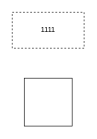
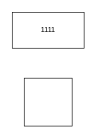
(48, 30) -> (48, 30)
